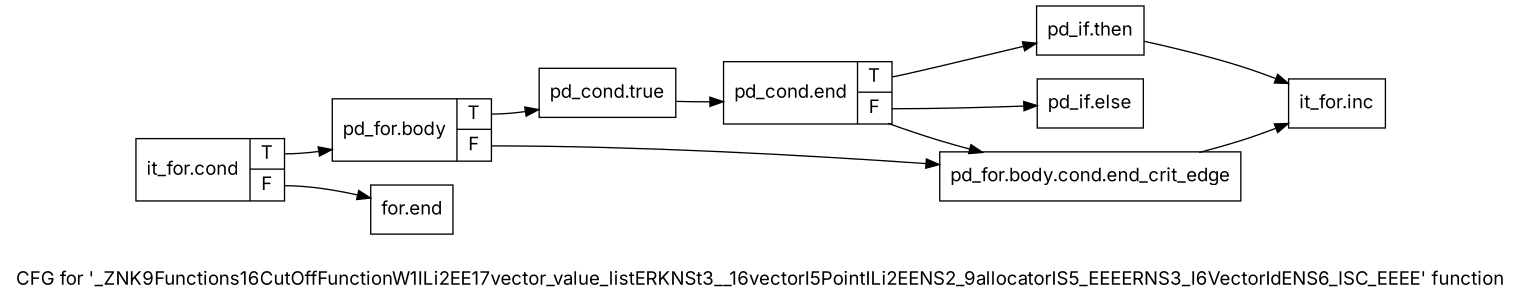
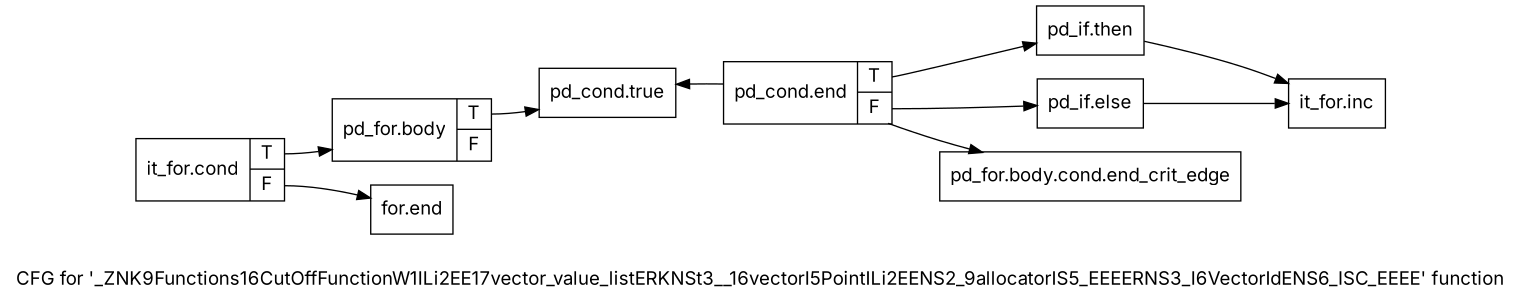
(693, 102) -> (706, 84)
(1238, 142) -> (1209, 103)
(709, 151) -> none
